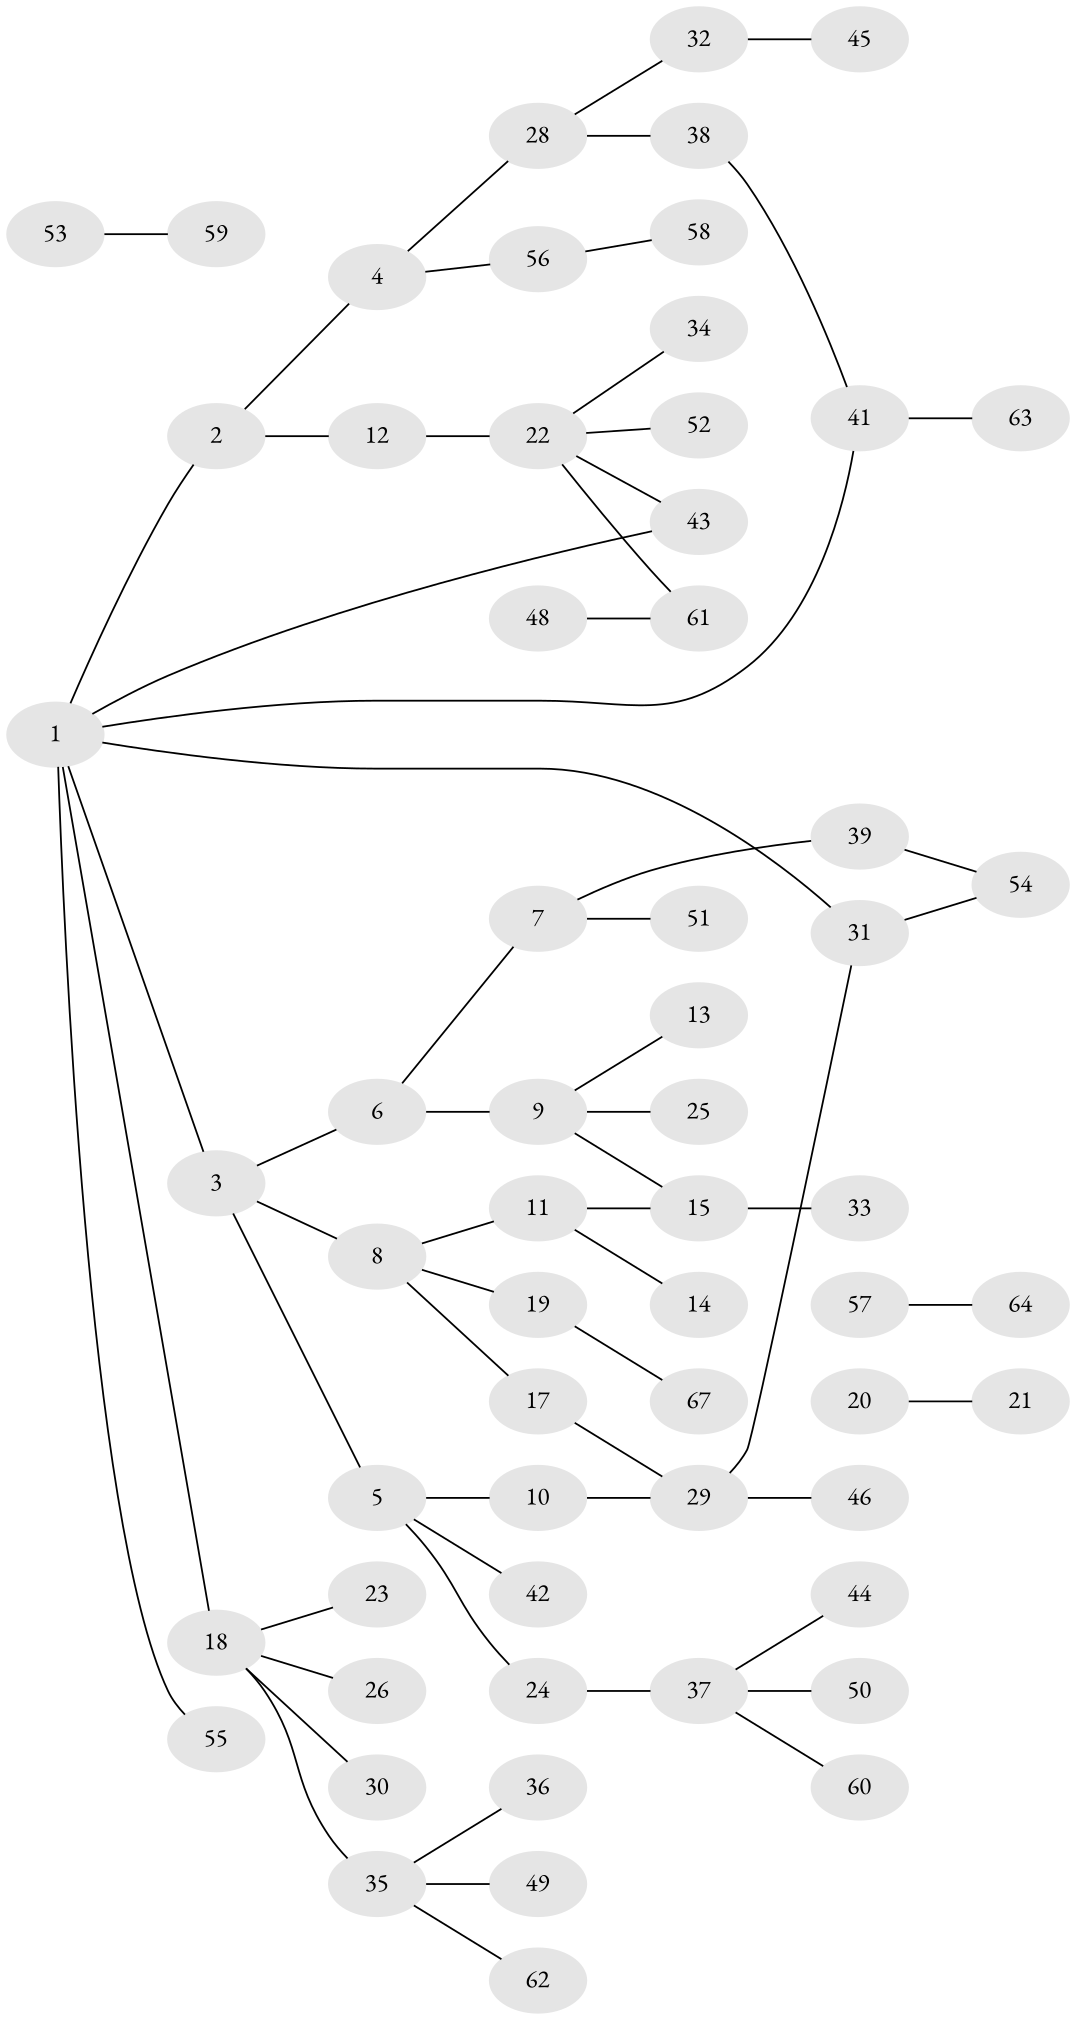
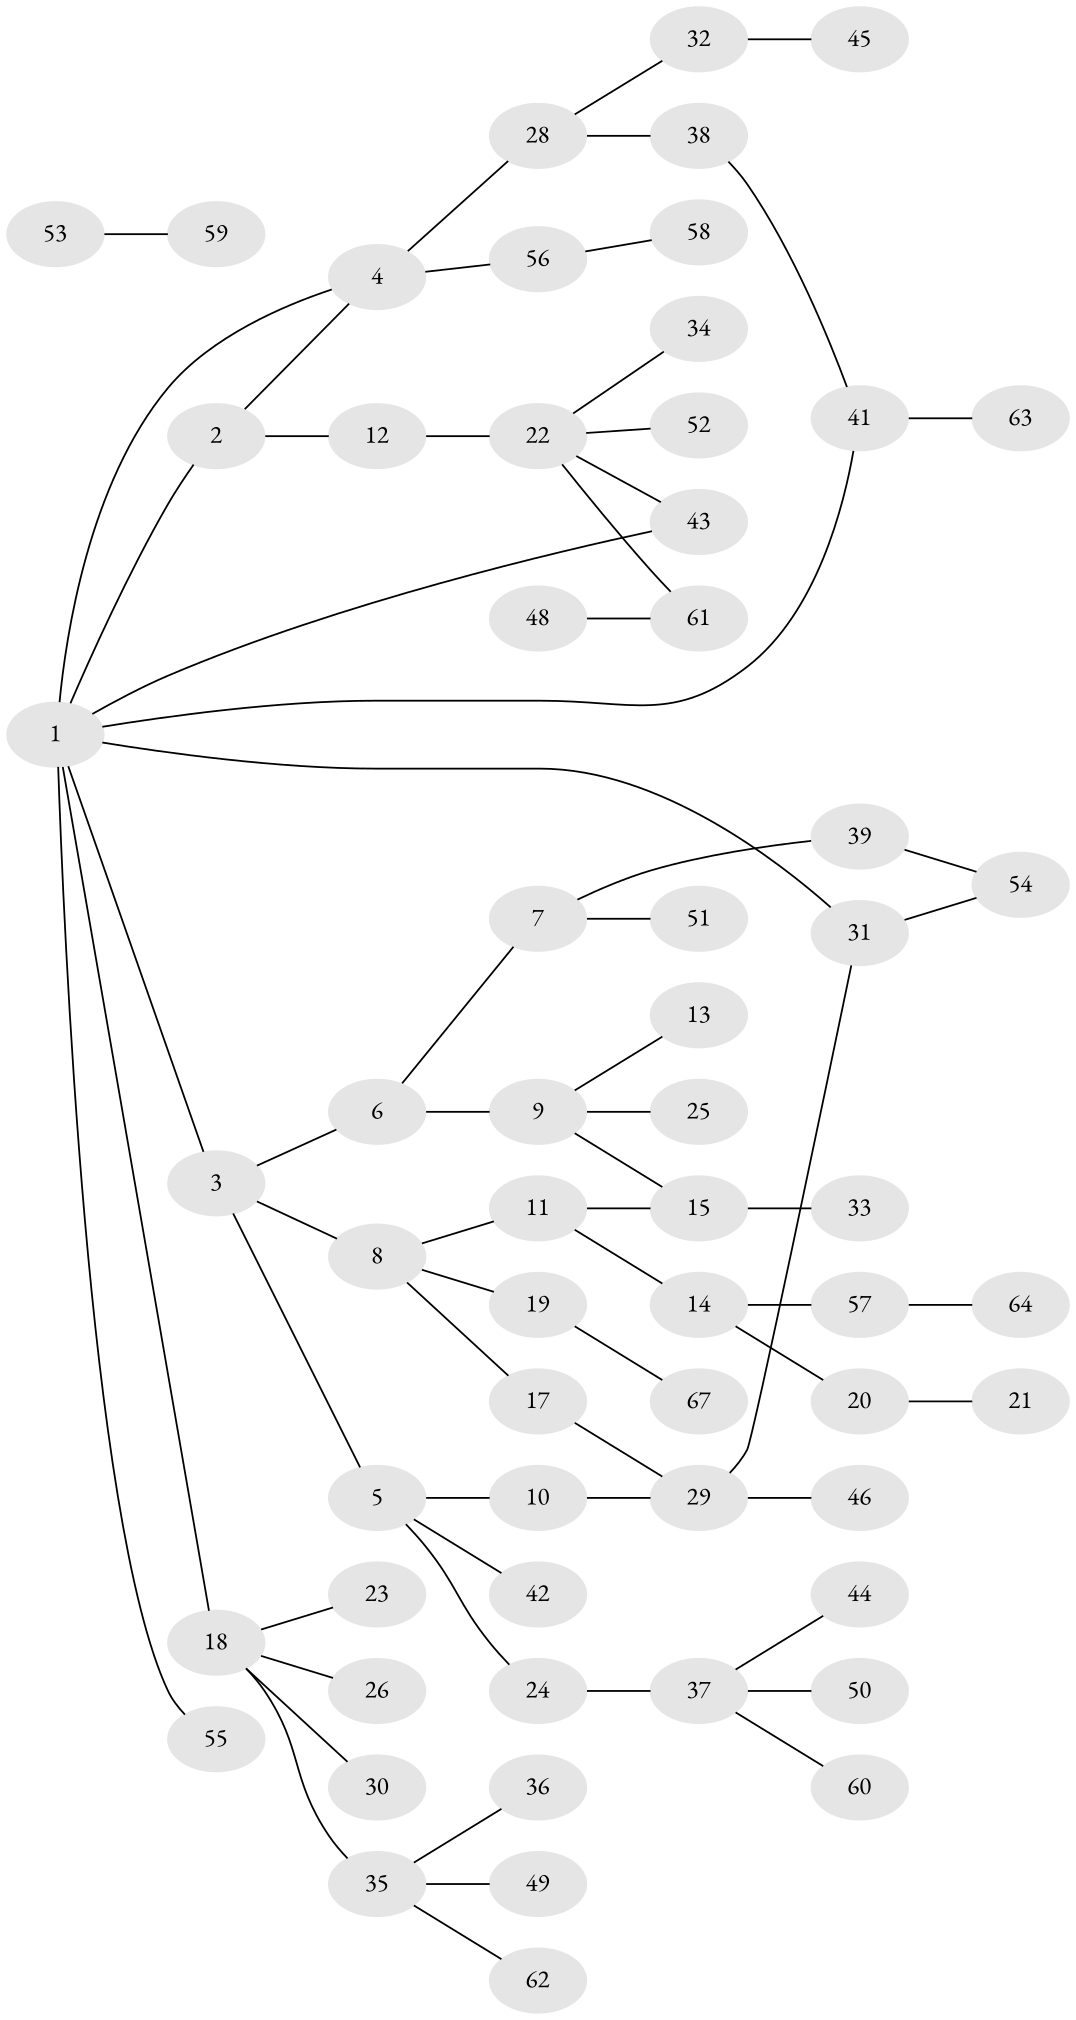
none -> (129, 448)
none -> (769, 1305)
none -> (782, 1355)
